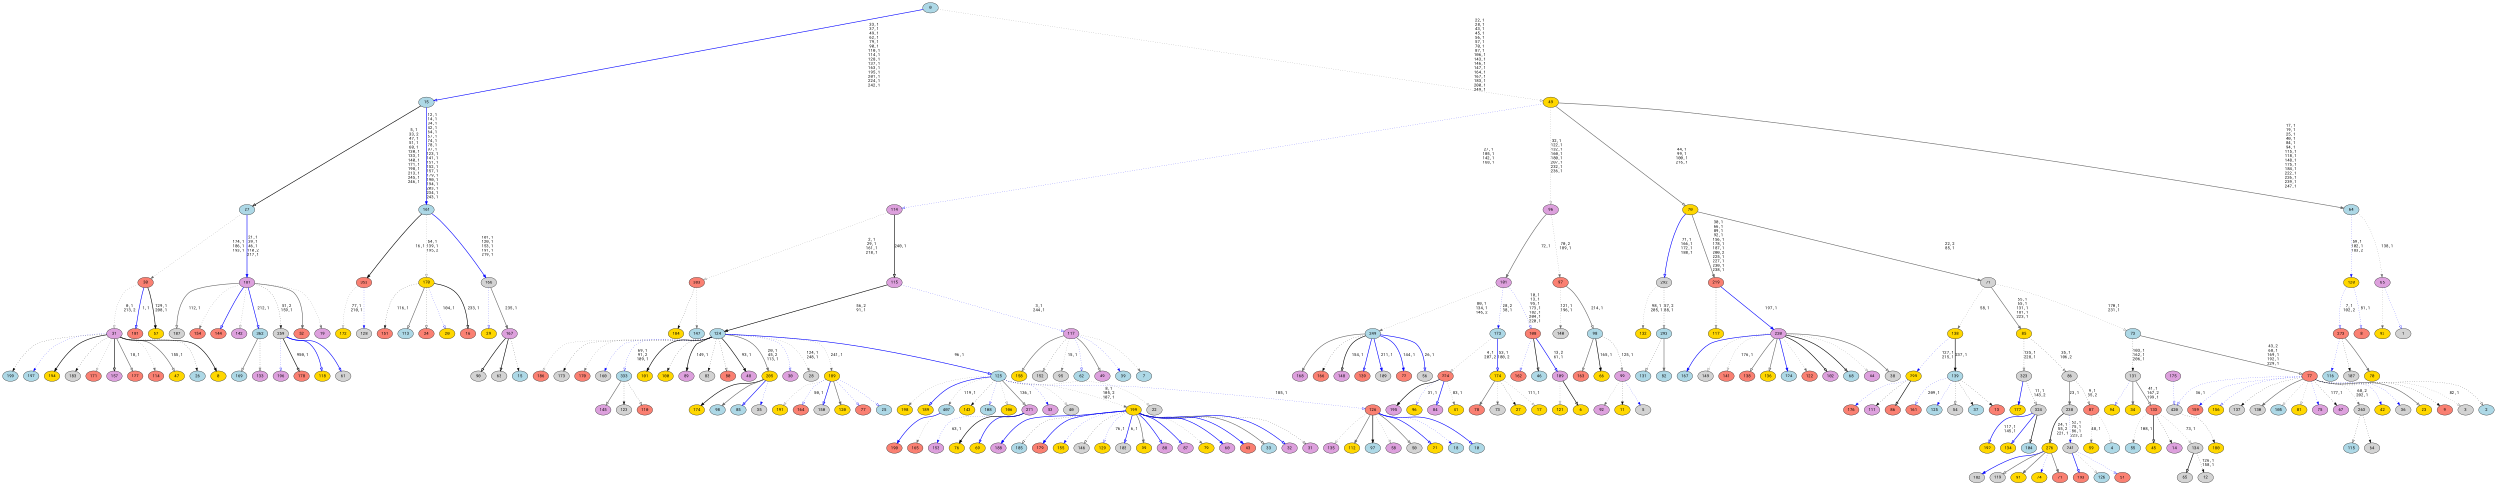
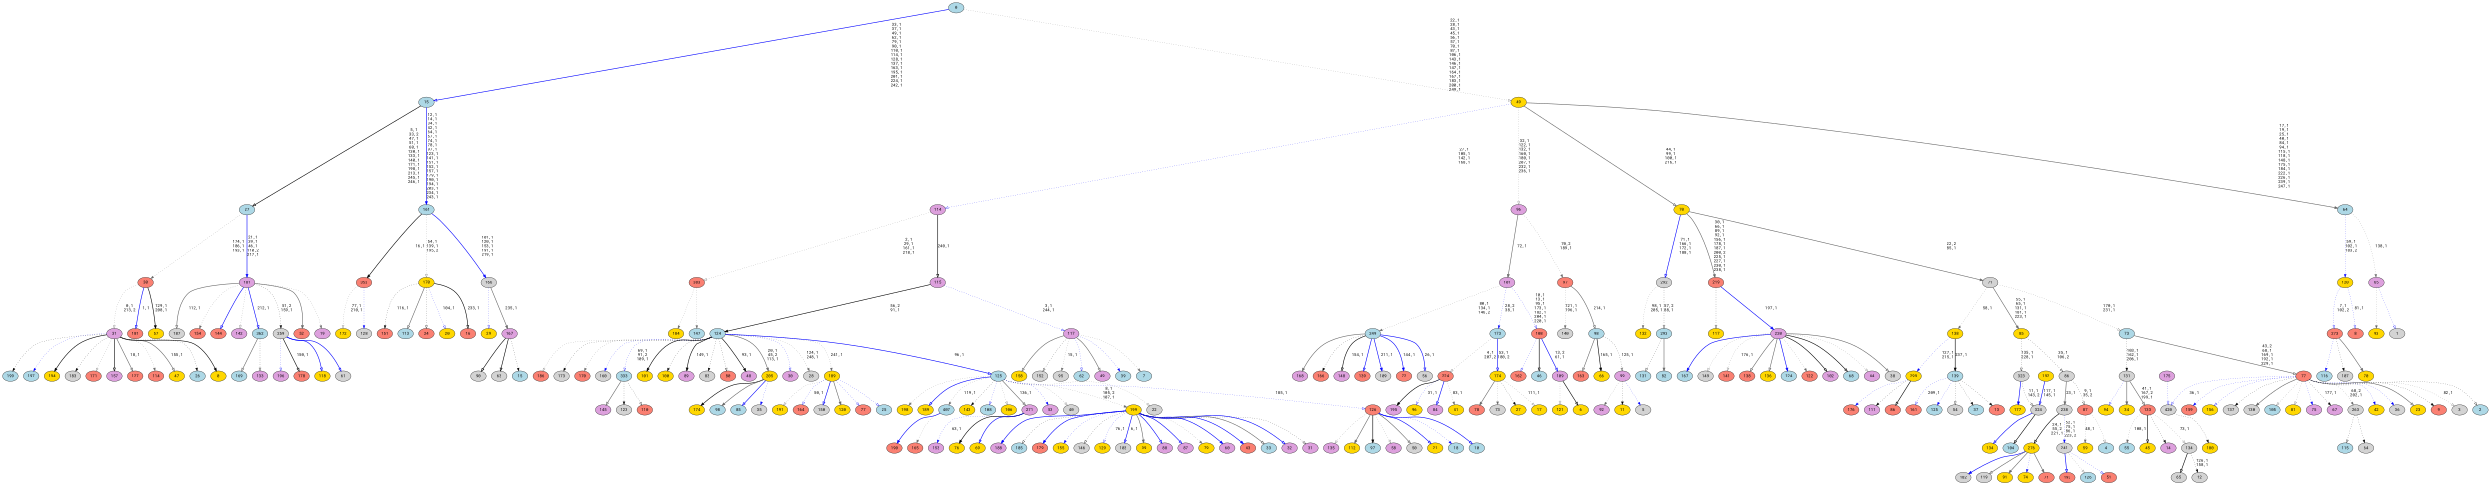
(687, 307) -> (687, 307)
(303, 355) -> (303, 355)
(2006, 419) -> (2042, 392)
